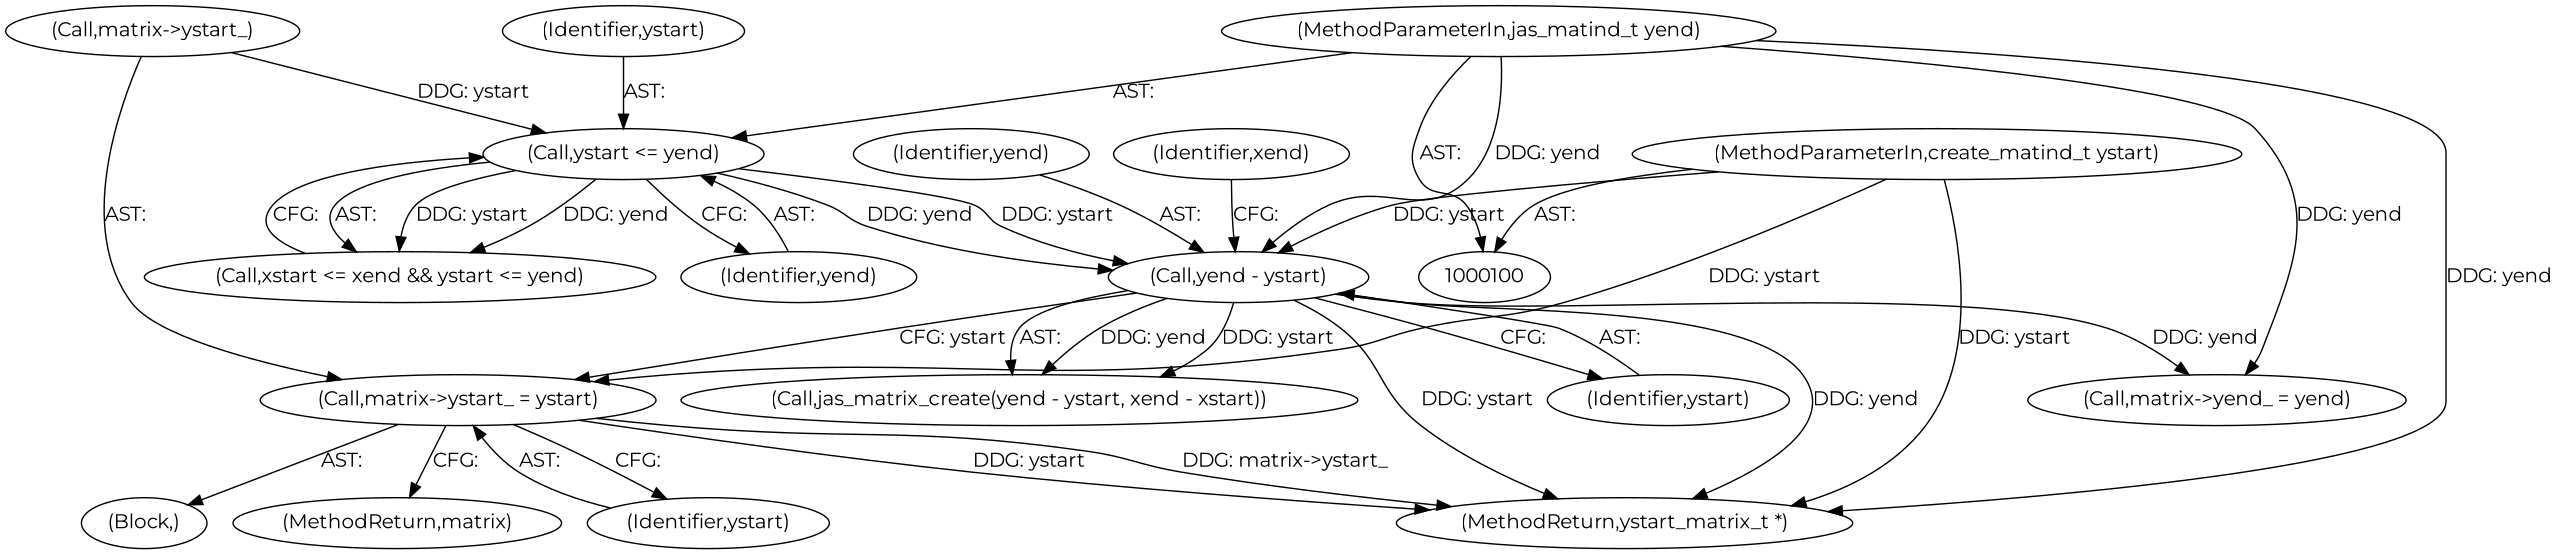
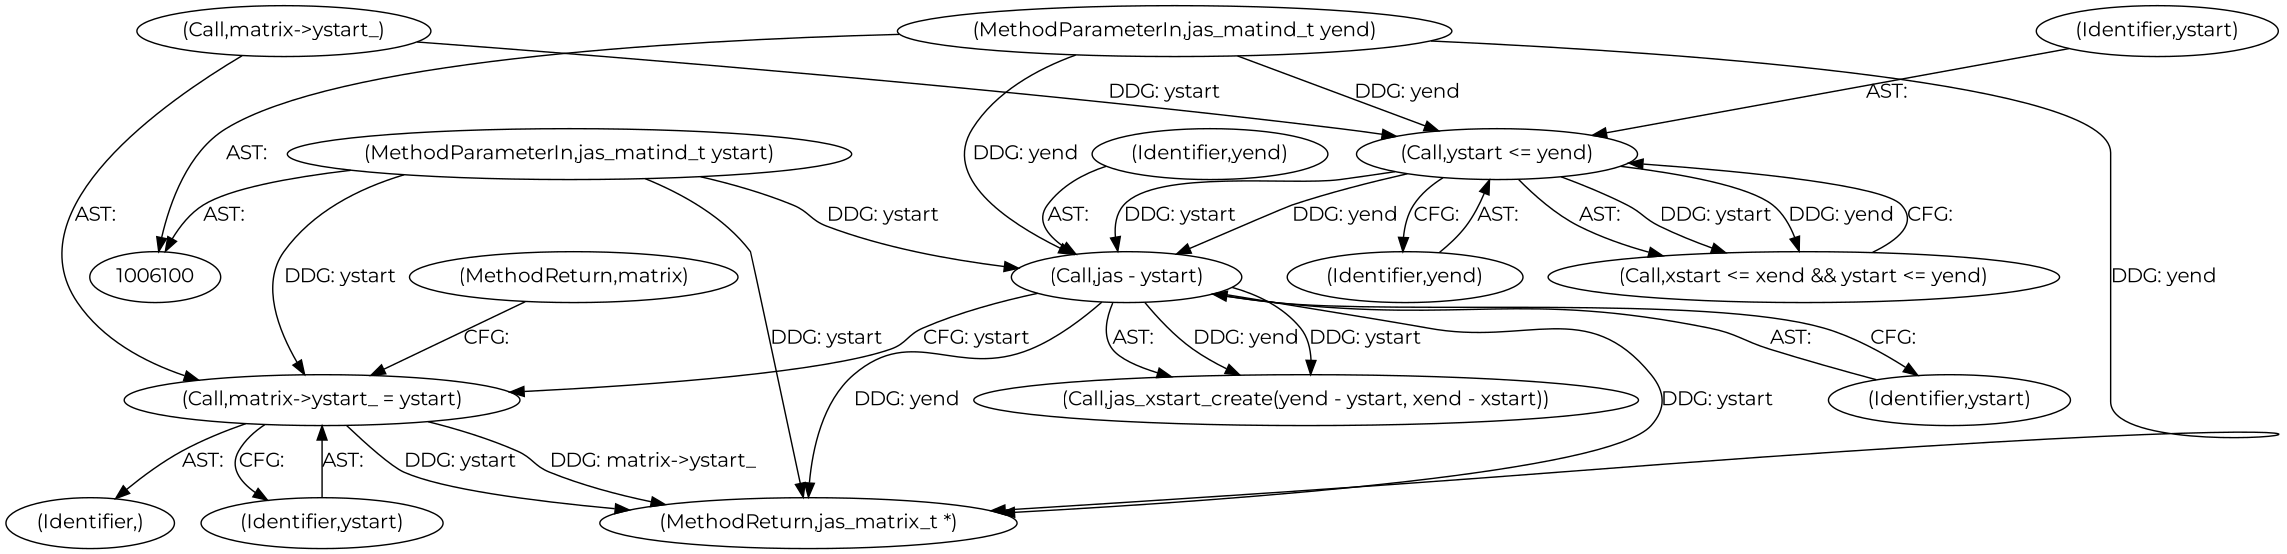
(1137, 93) -> (1408, 93)
(1231, 154) -> none
(1937, 154) -> (570, 154)
(1239, 277) -> (1127, 277)
(1485, 277) -> (155, 277)
(1019, 400) -> (1306, 400)
(2217, 400) -> none
(431, 455) -> (455, 335)
(144, 523) -> (90, 523)
(1625, 523) -> (808, 523)
